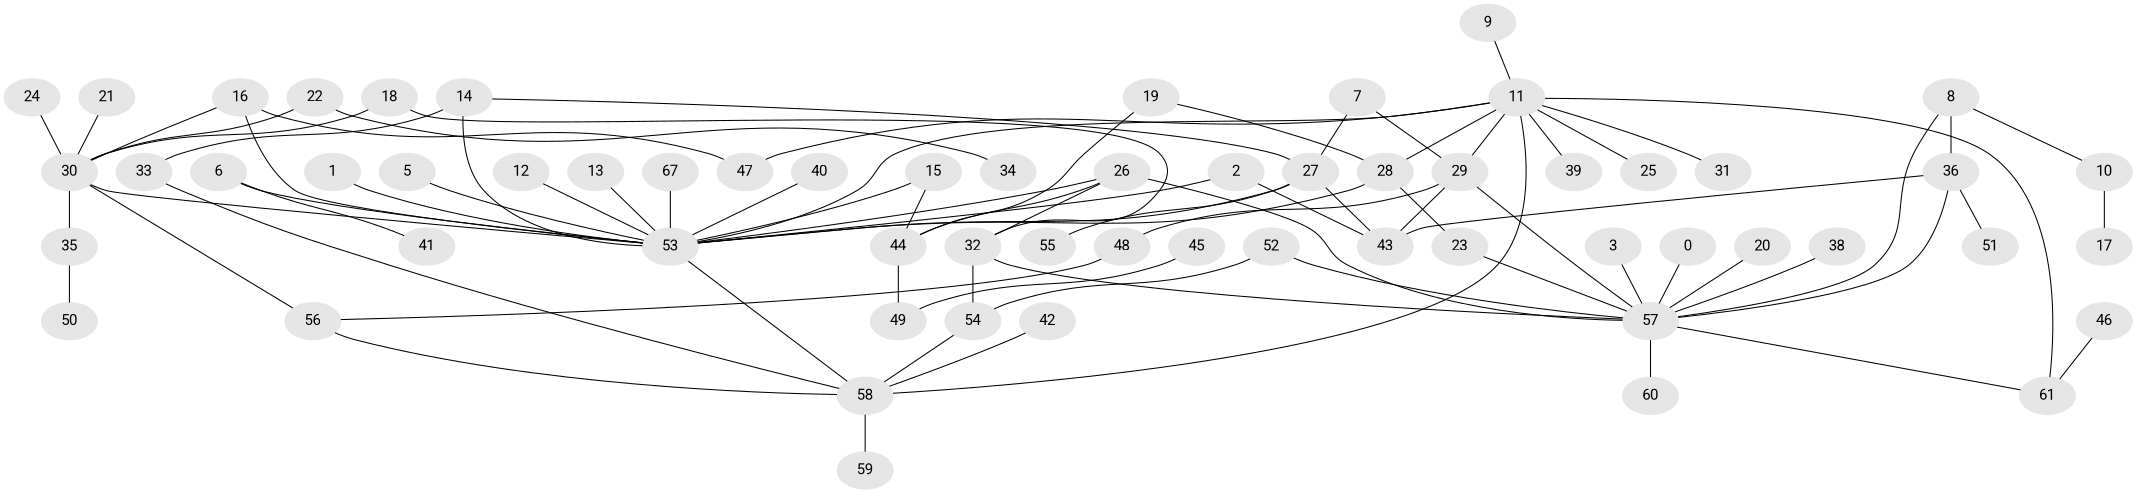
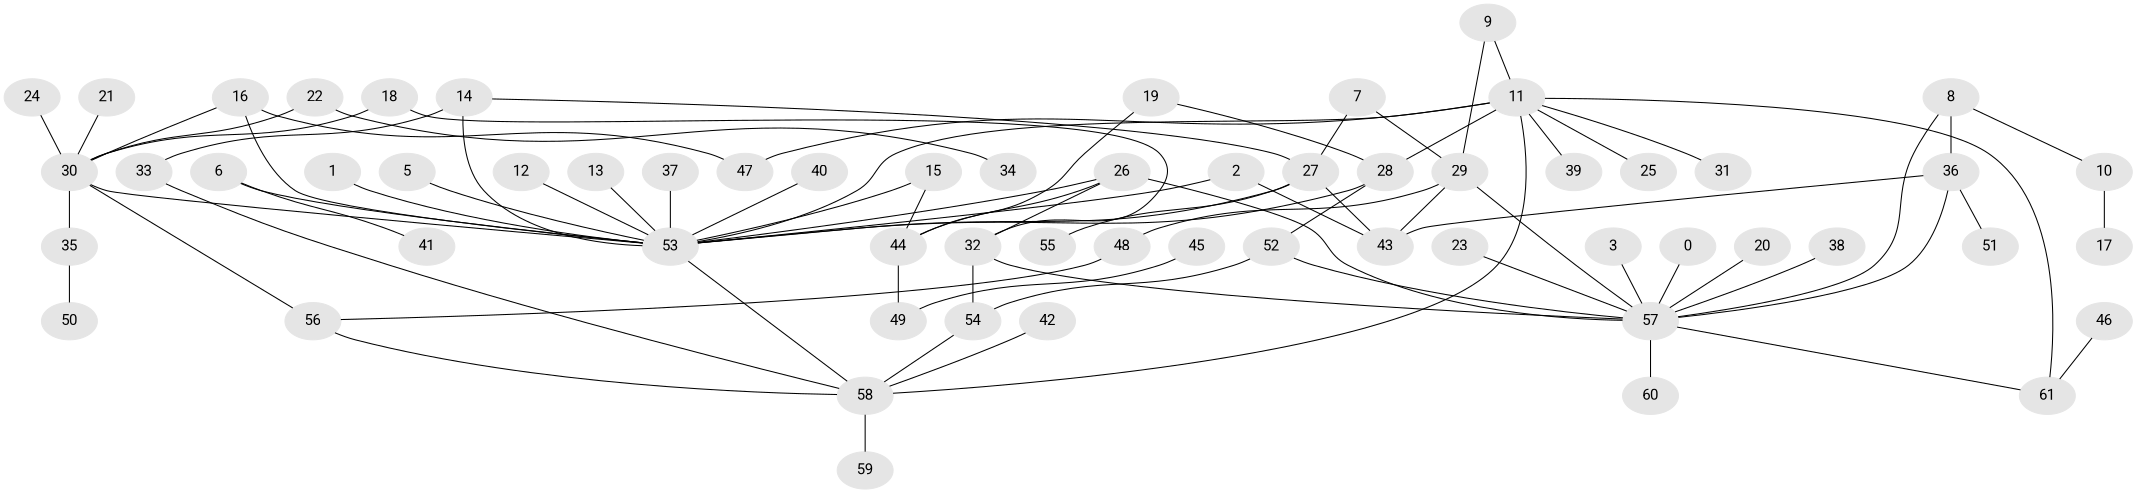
(1488, 135) -> (1474, 97)
(670, 172) -> (670, 172)
(1418, 205) -> (1313, 219)
